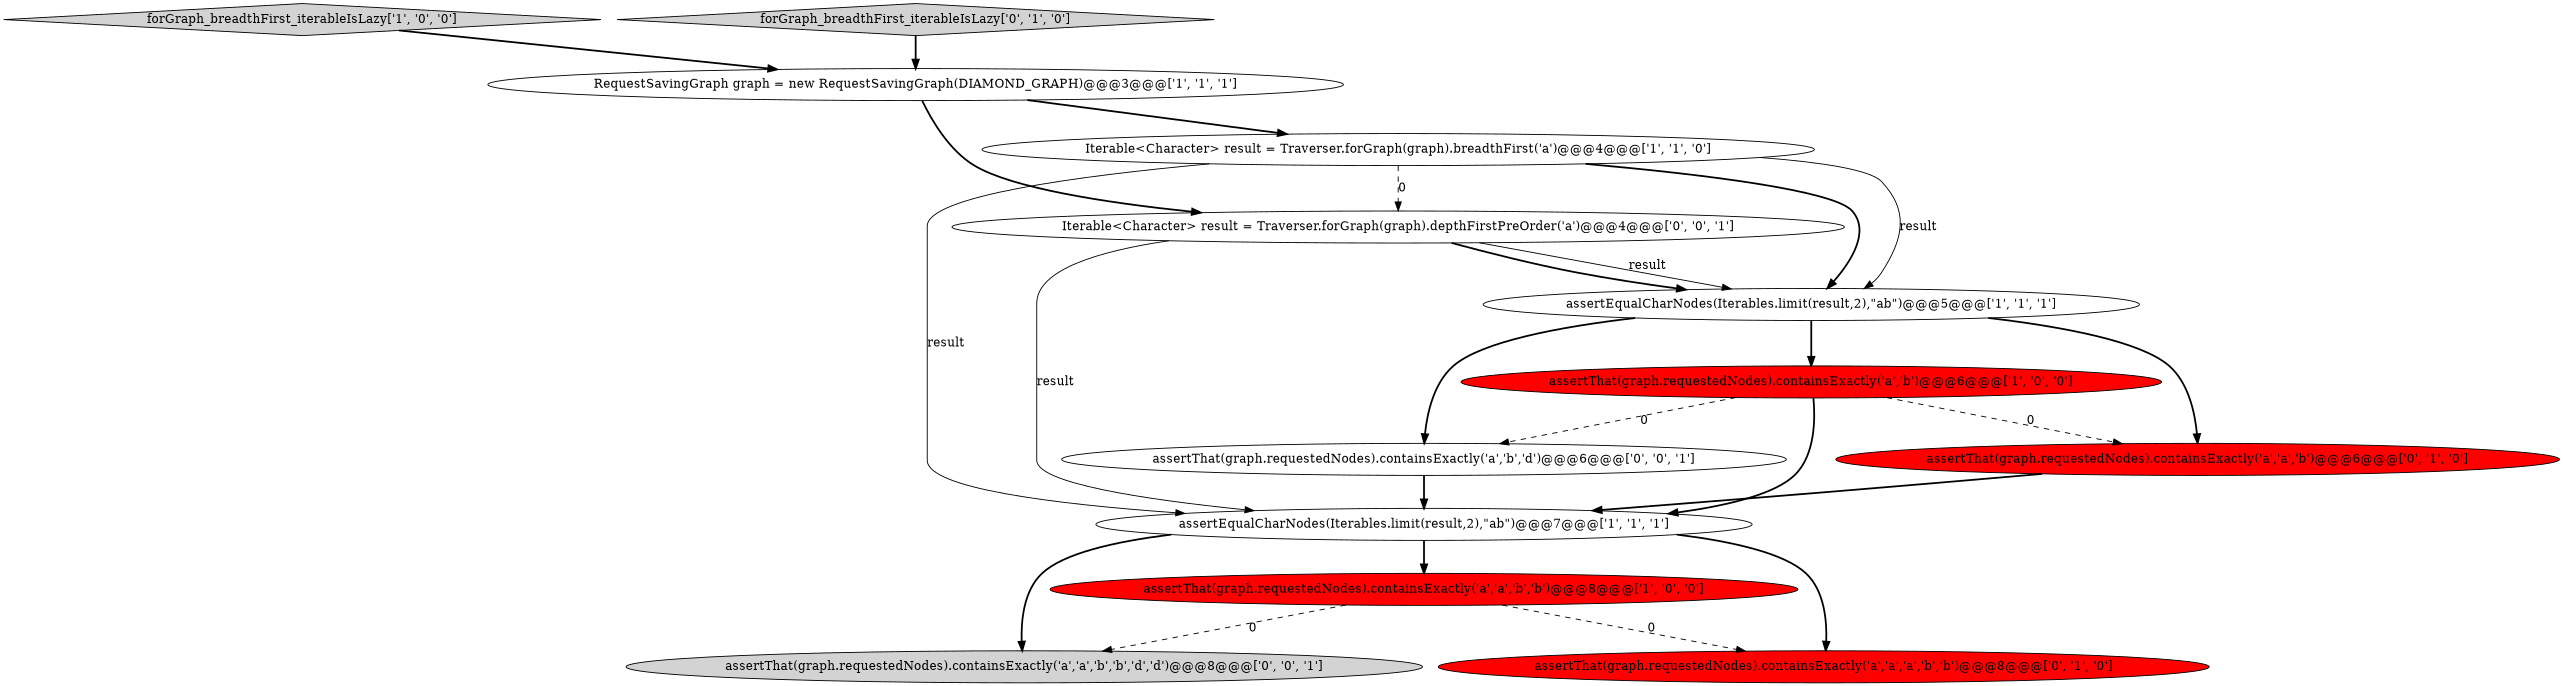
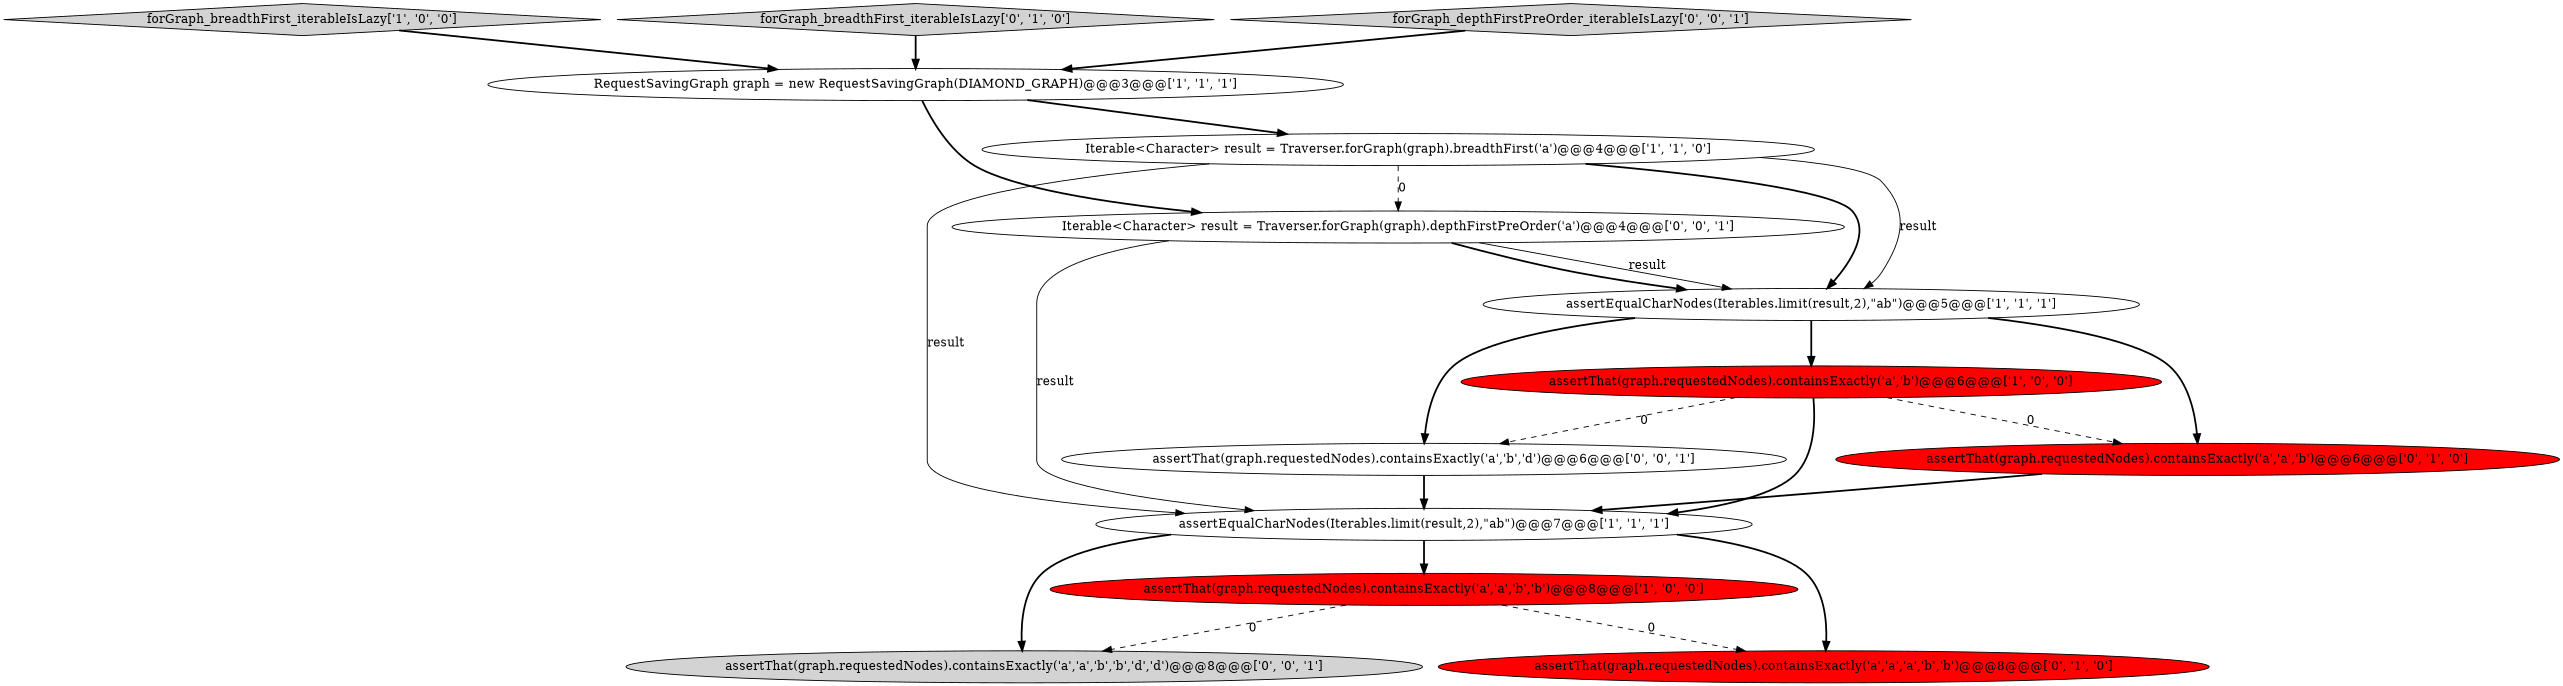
none -> (1571, 20)
